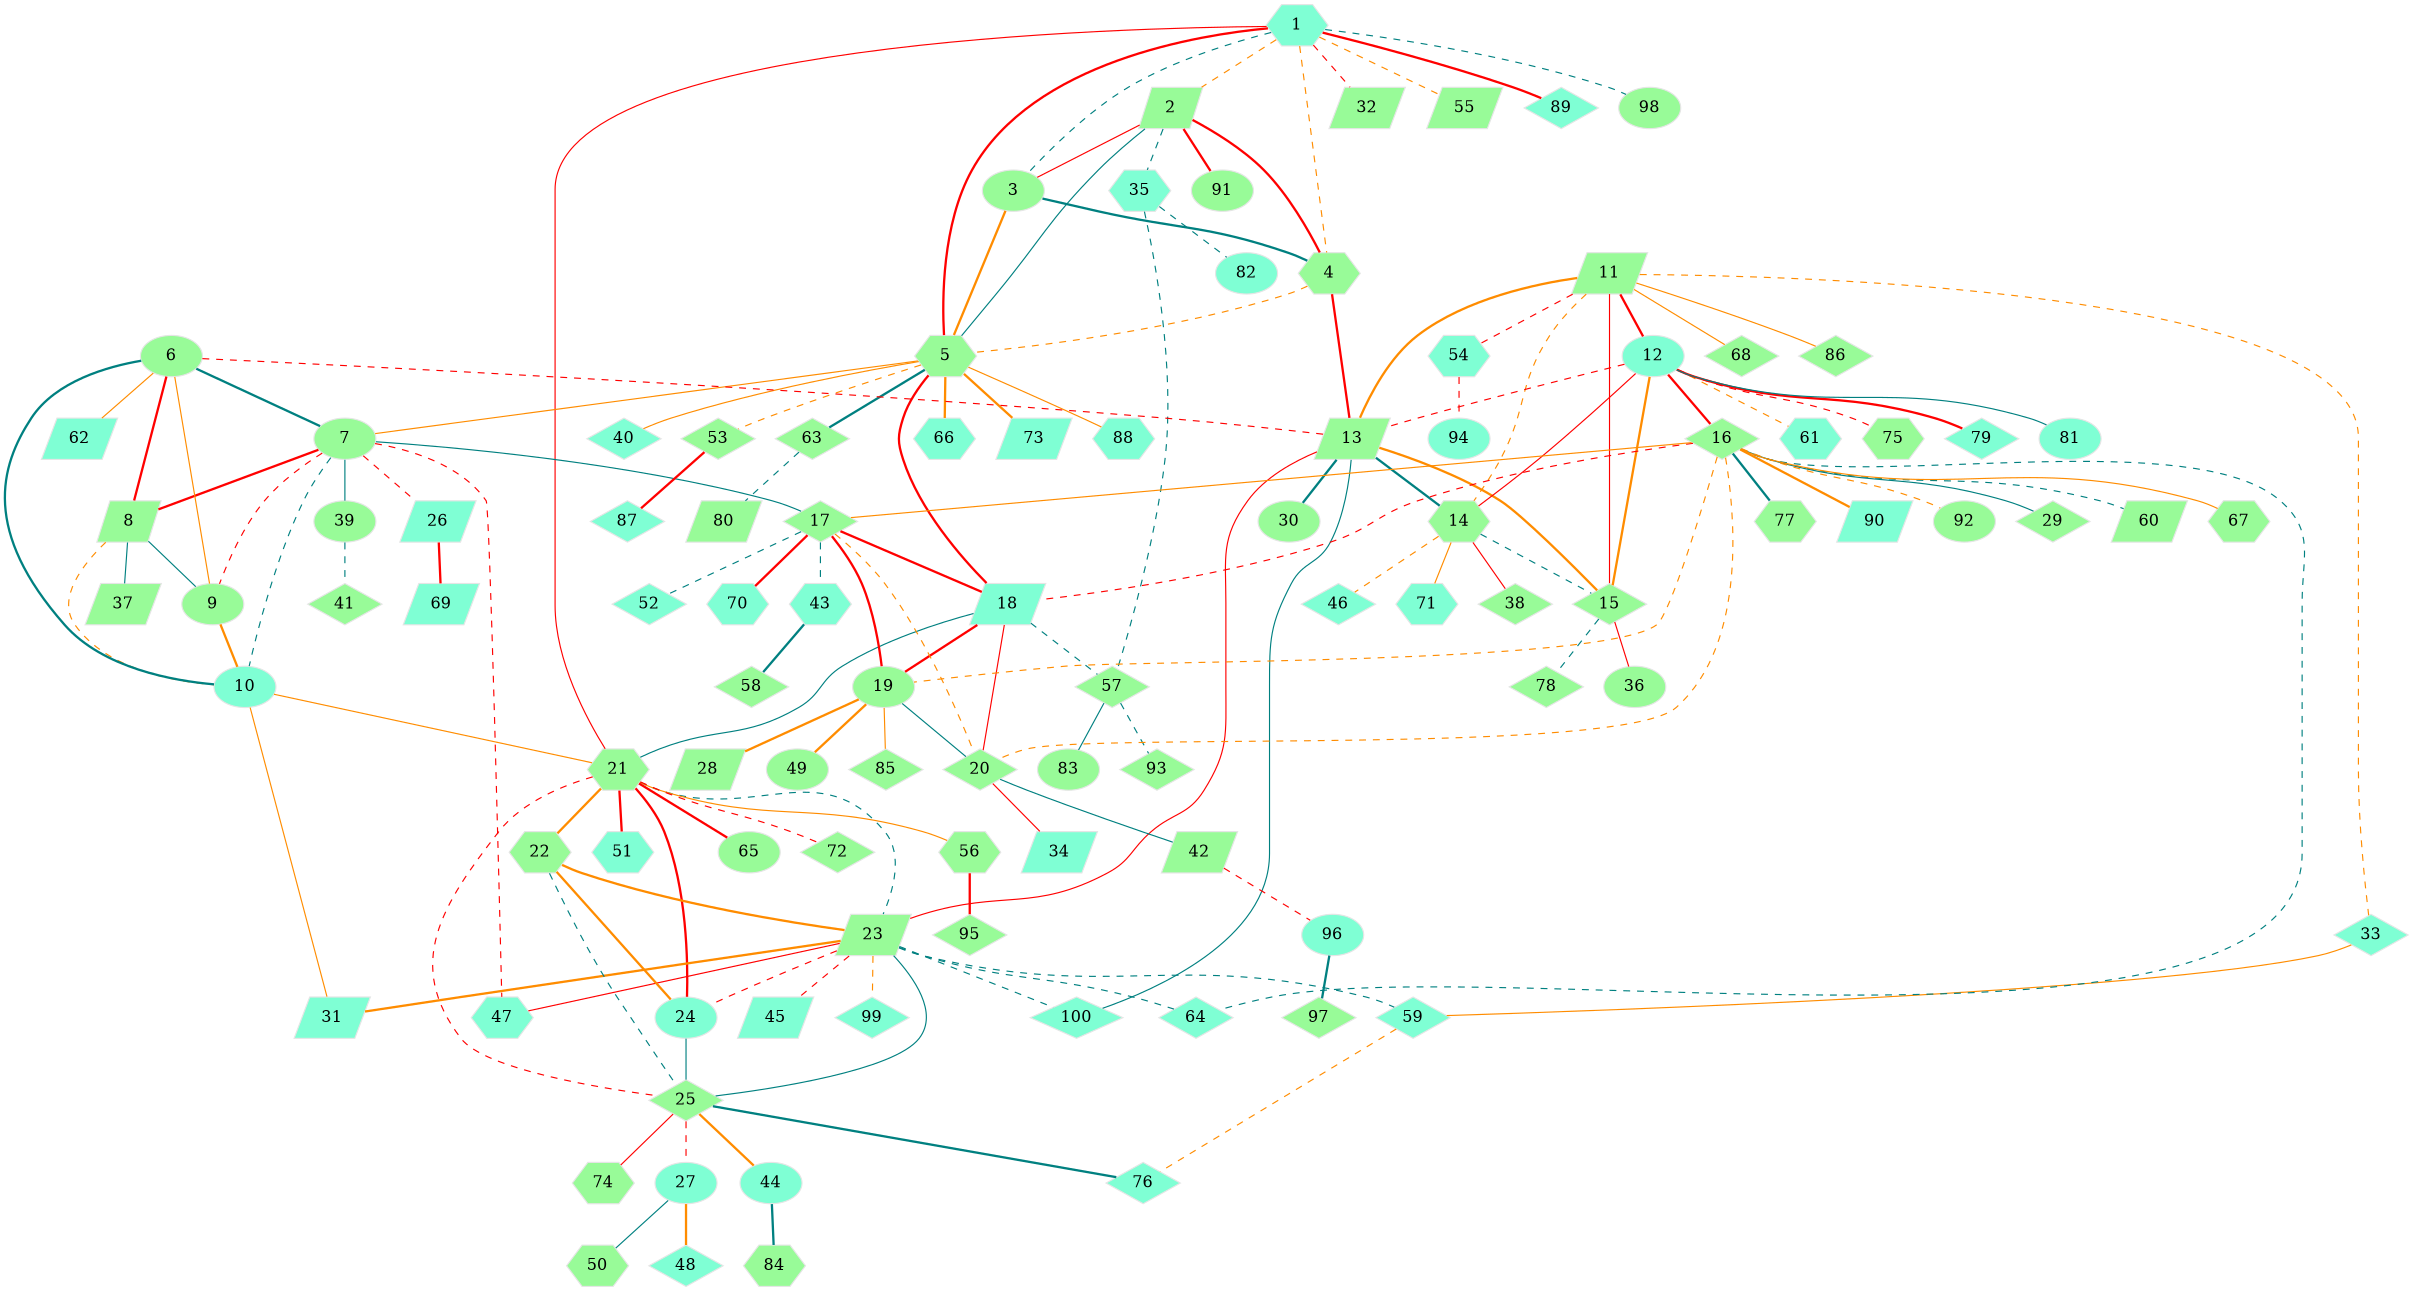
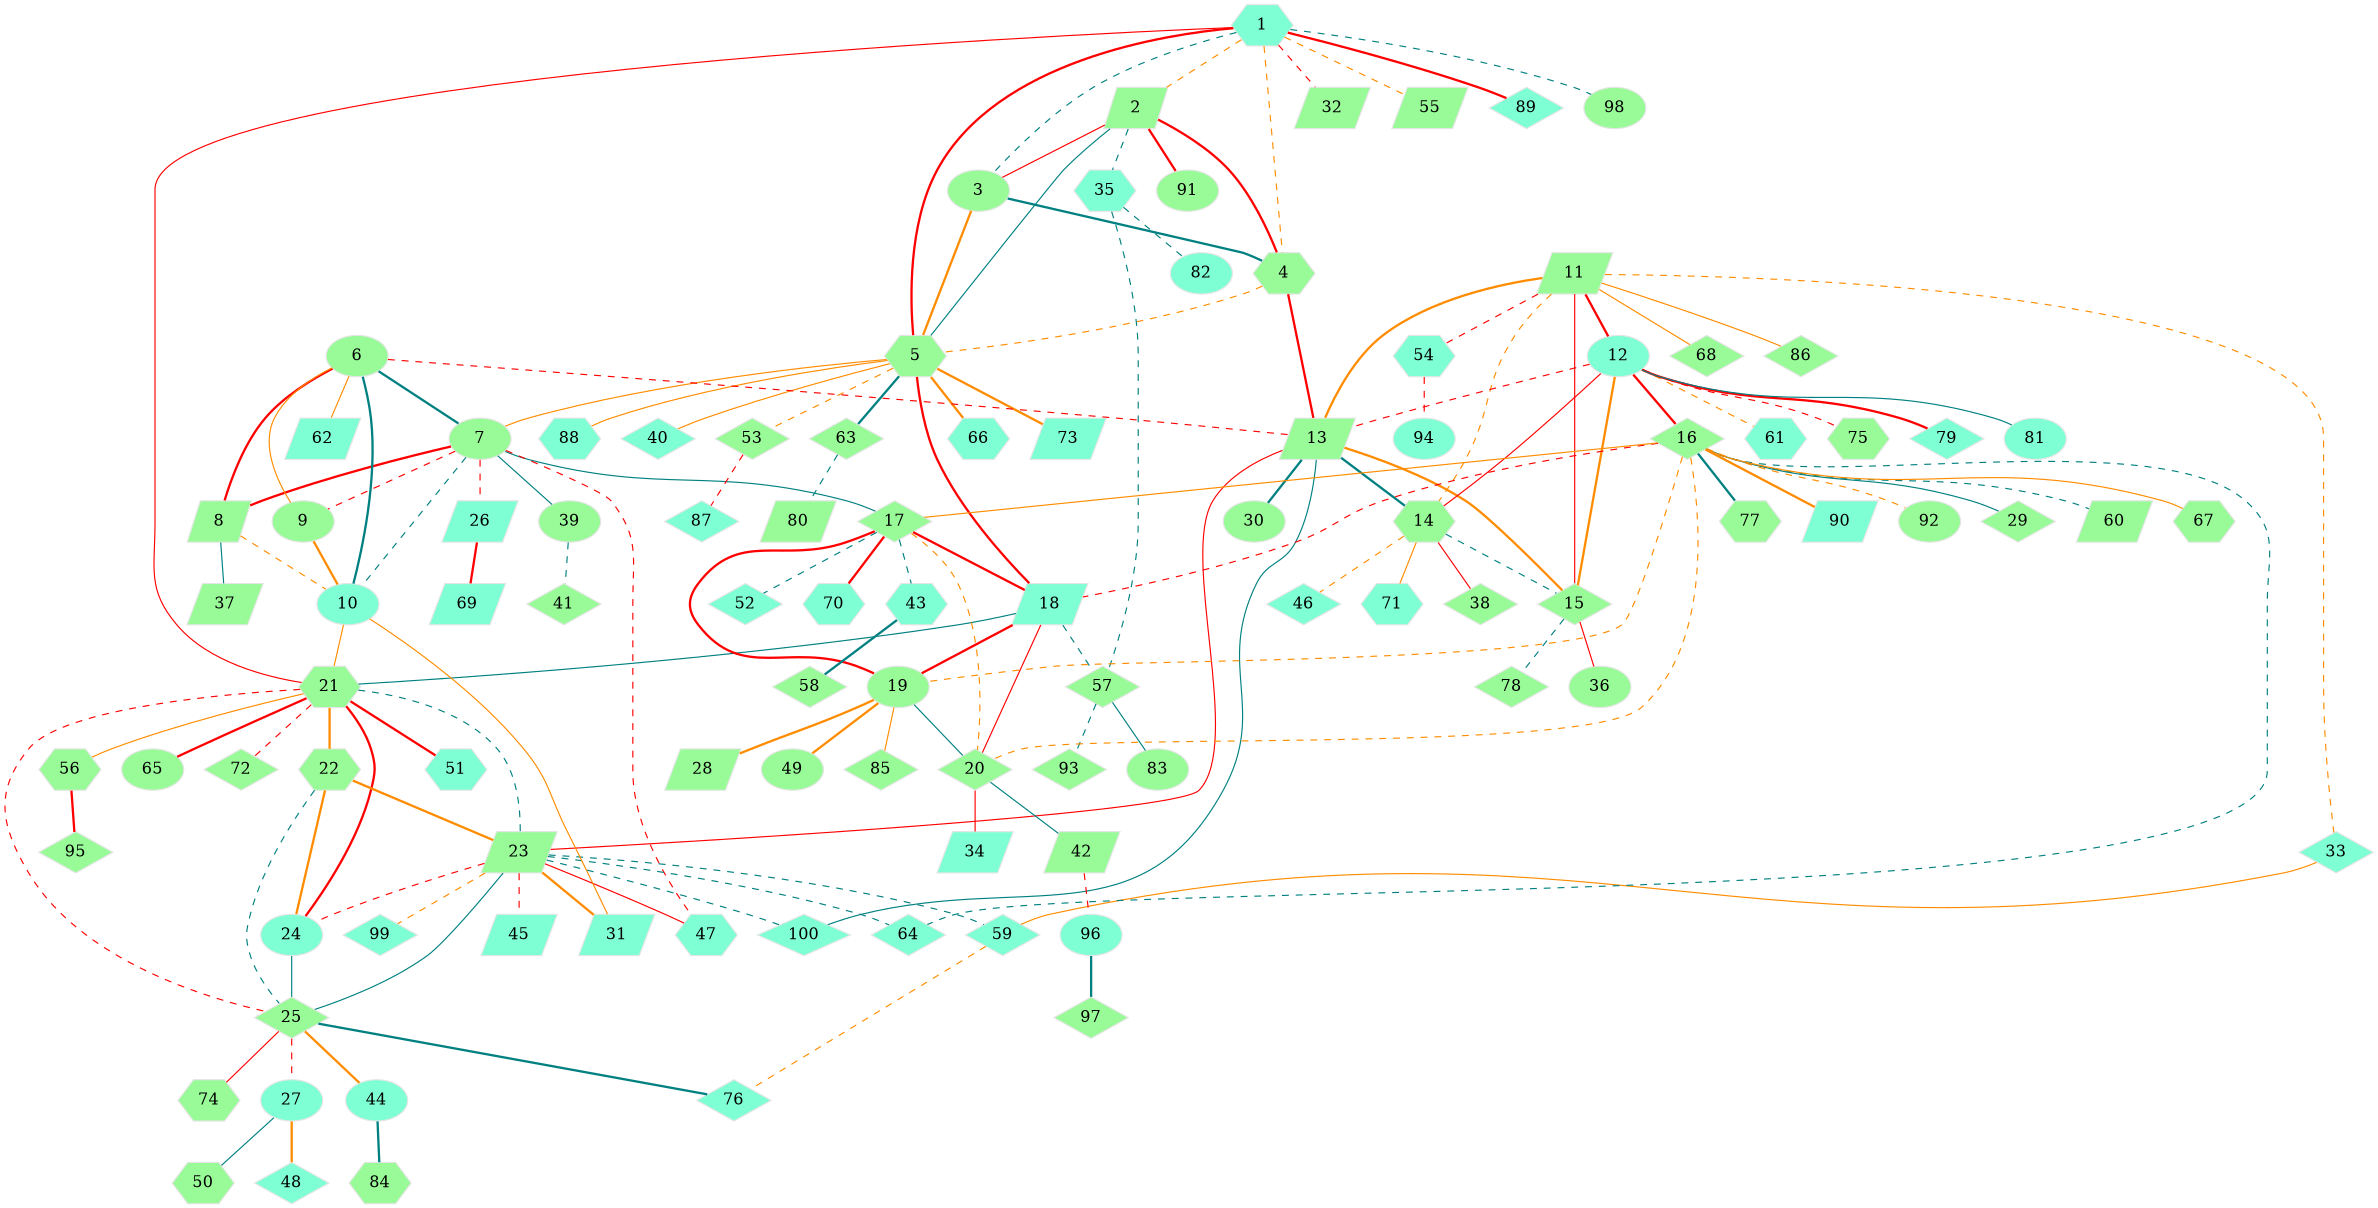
(666, 486) -> (730, 475)
(172, 564) -> none
